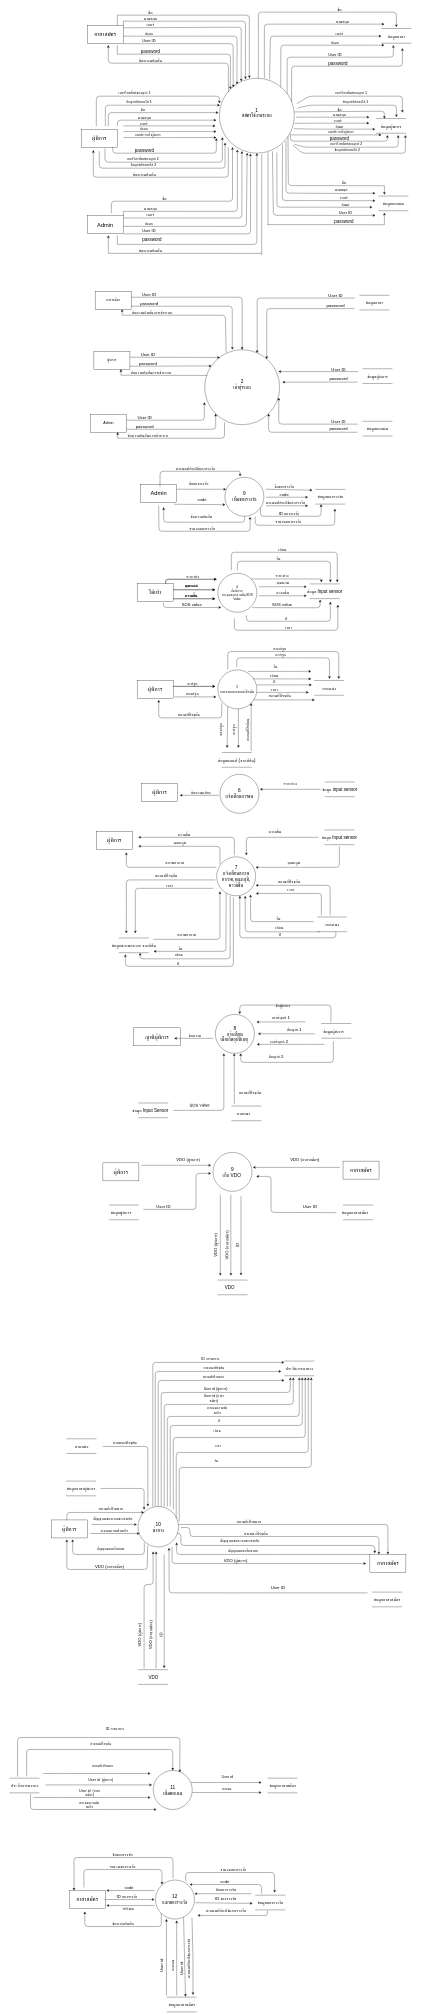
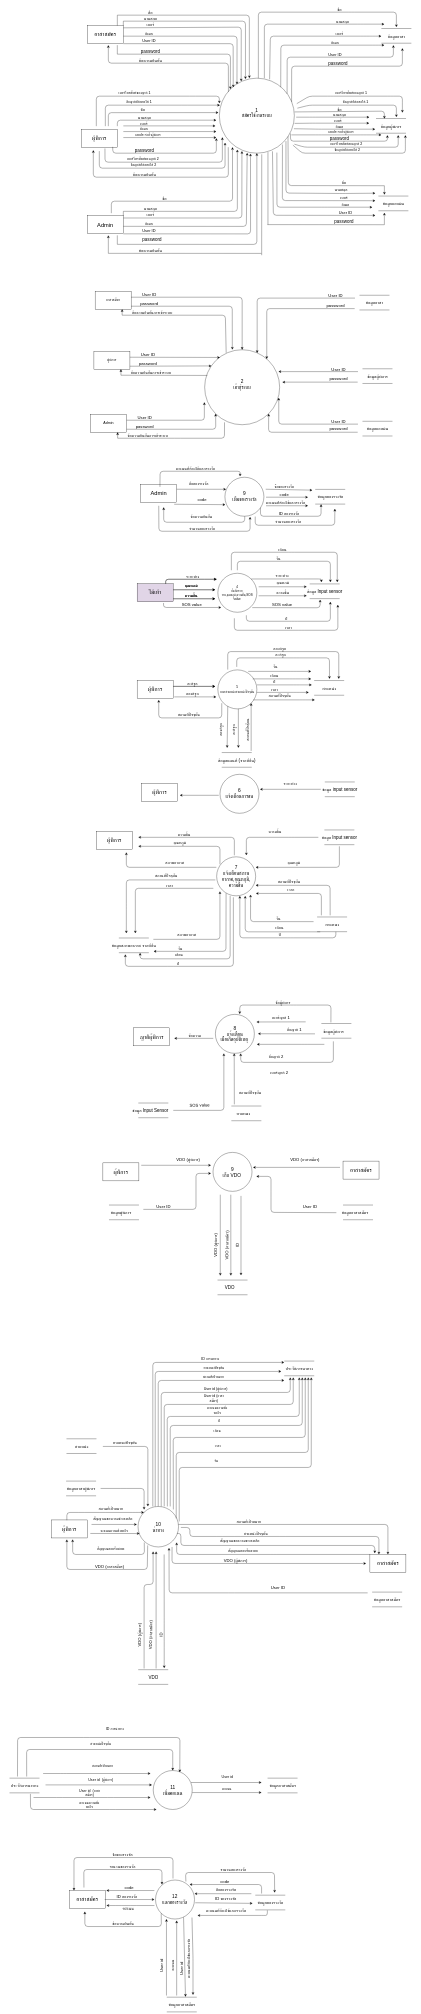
(155, 593) -> (155, 593)
(201, 792) -> none
(283, 1005) -> (283, 1002)
(157, 1037) -> (152, 1037)
(279, 1041) -> (279, 1073)
